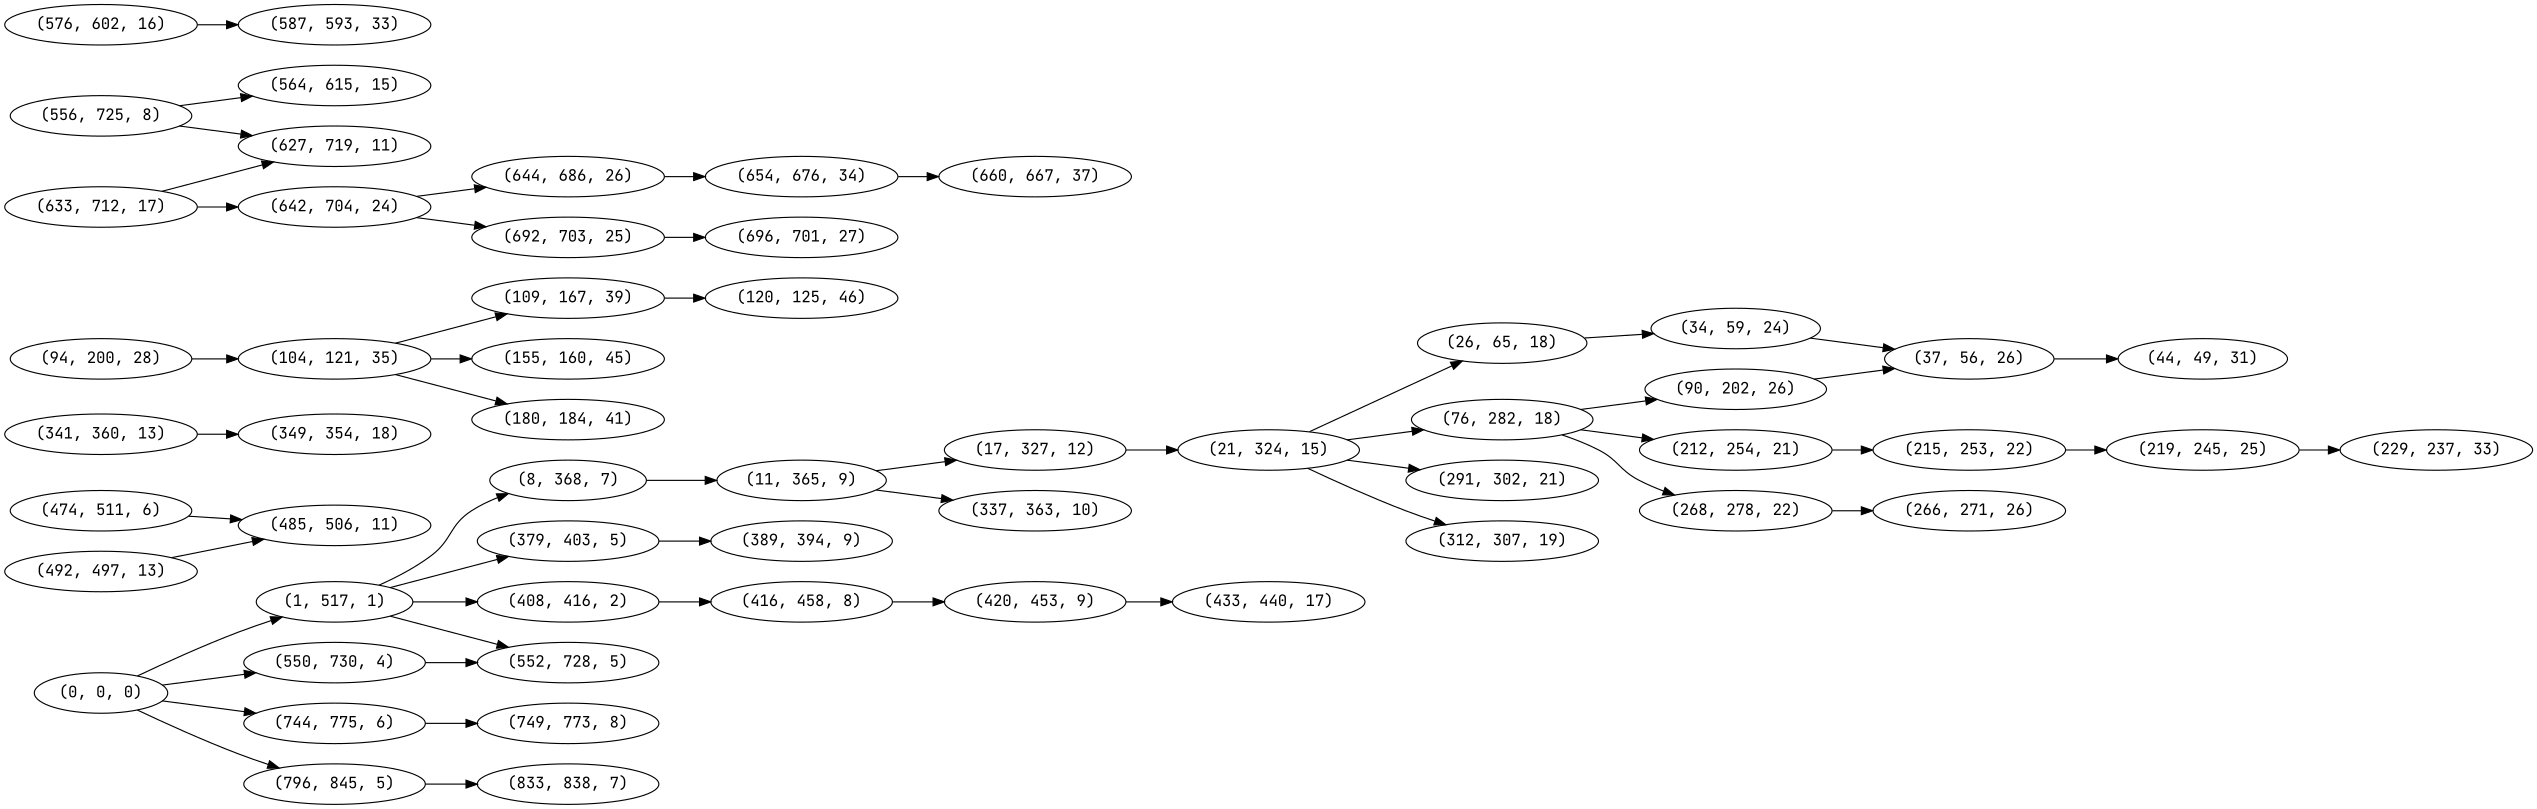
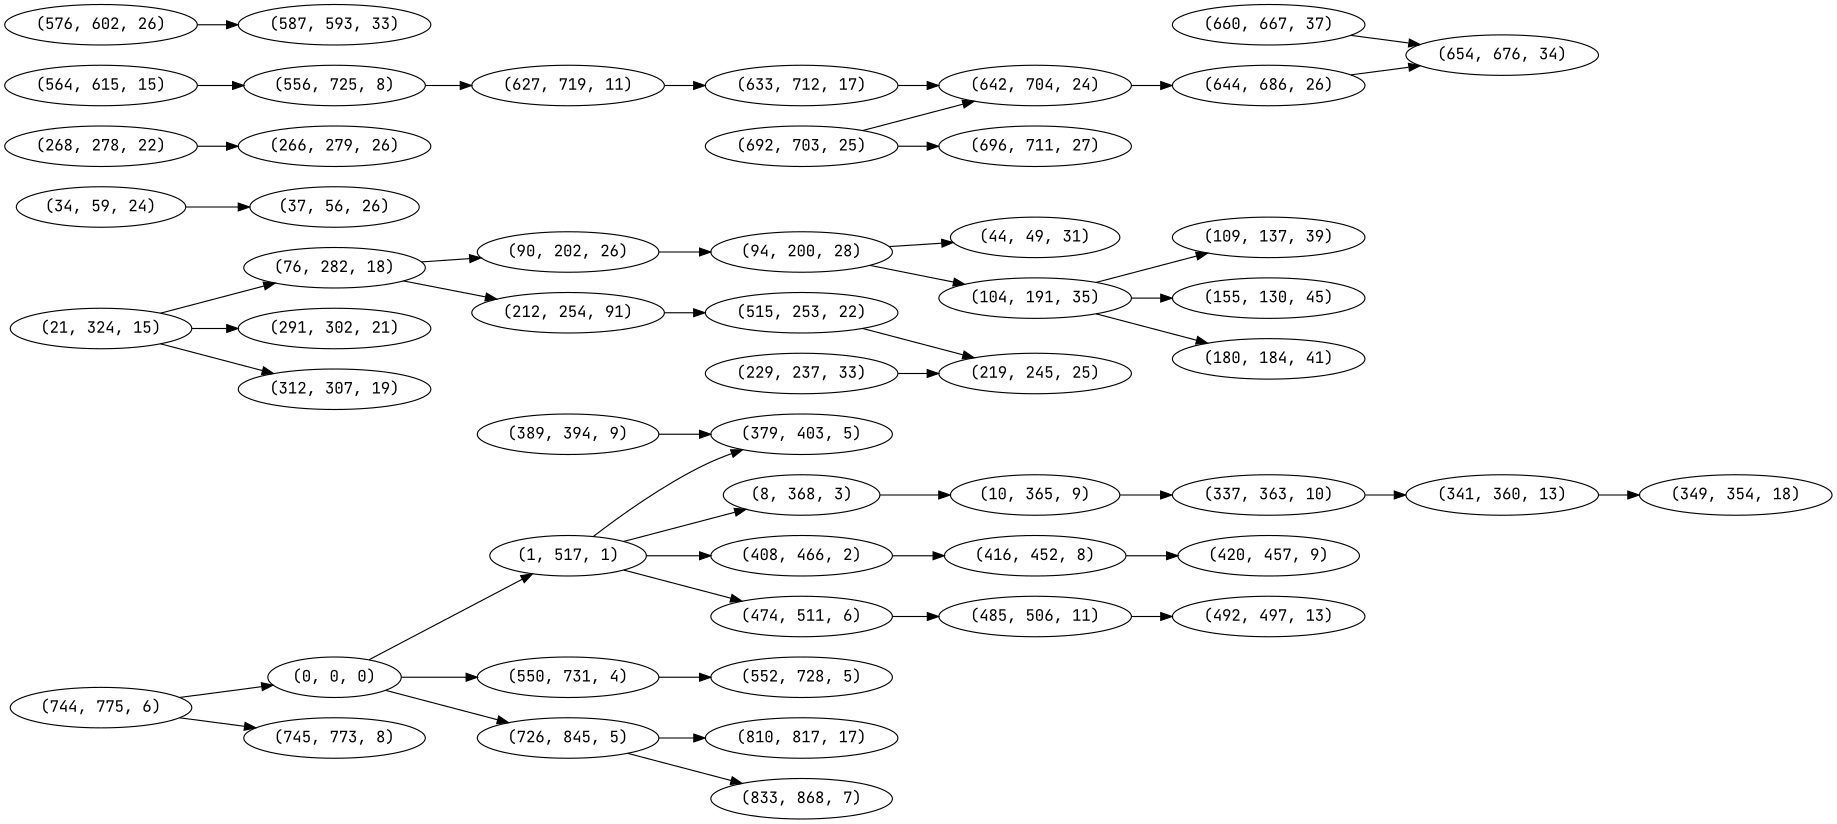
(101, 25) -> (101, 25)
(210, 102) -> (215, 86)
(913, 177) -> (1380, 39)
(212, 178) -> (679, 86)
(446, 221) -> (913, 117)
(802, 237) -> (1035, 146)
(568, 298) -> (1269, 237)
(802, 298) -> none
(1502, 343) -> none
(335, 359) -> (1035, 298)
(568, 359) -> (1269, 298)
(2080, 359) -> (915, 245)
(1849, 375) -> (679, 252)
(1035, 450) -> none
(1736, 450) -> (568, 313)
(1969, 450) -> (802, 313)
(2314, 450) -> (913, 374)
(1614, 461) -> none
(568, 480) -> (802, 495)
(802, 480) -> (1035, 495)
none -> (1380, 495)
(1969, 511) -> (335, 146)
(679, 541) -> (679, 434)
(212, 550) -> (1146, 616)
(568, 602) -> (802, 556)
(802, 602) -> (1035, 556)
(1035, 602) -> (1269, 556)
(1269, 602) -> none
(444, 630) -> (677, 584)
(335, 663) -> (568, 677)
(203, 706) -> (221, 692)
(568, 723) -> (335, 738)
none -> (802, 738)
(335, 784) -> (568, 738)
(568, 784) -> (802, 799)
